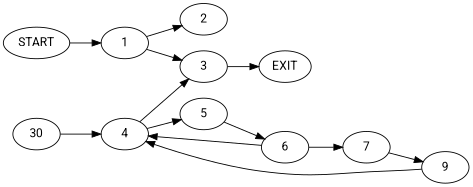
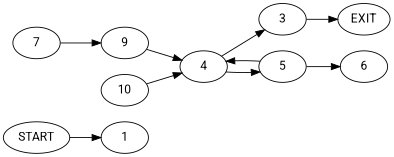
(204, 19) -> none
(160, 54) -> none
(37, 134) -> (125, 90)
(209, 141) -> (247, 61)
(321, 147) -> none
